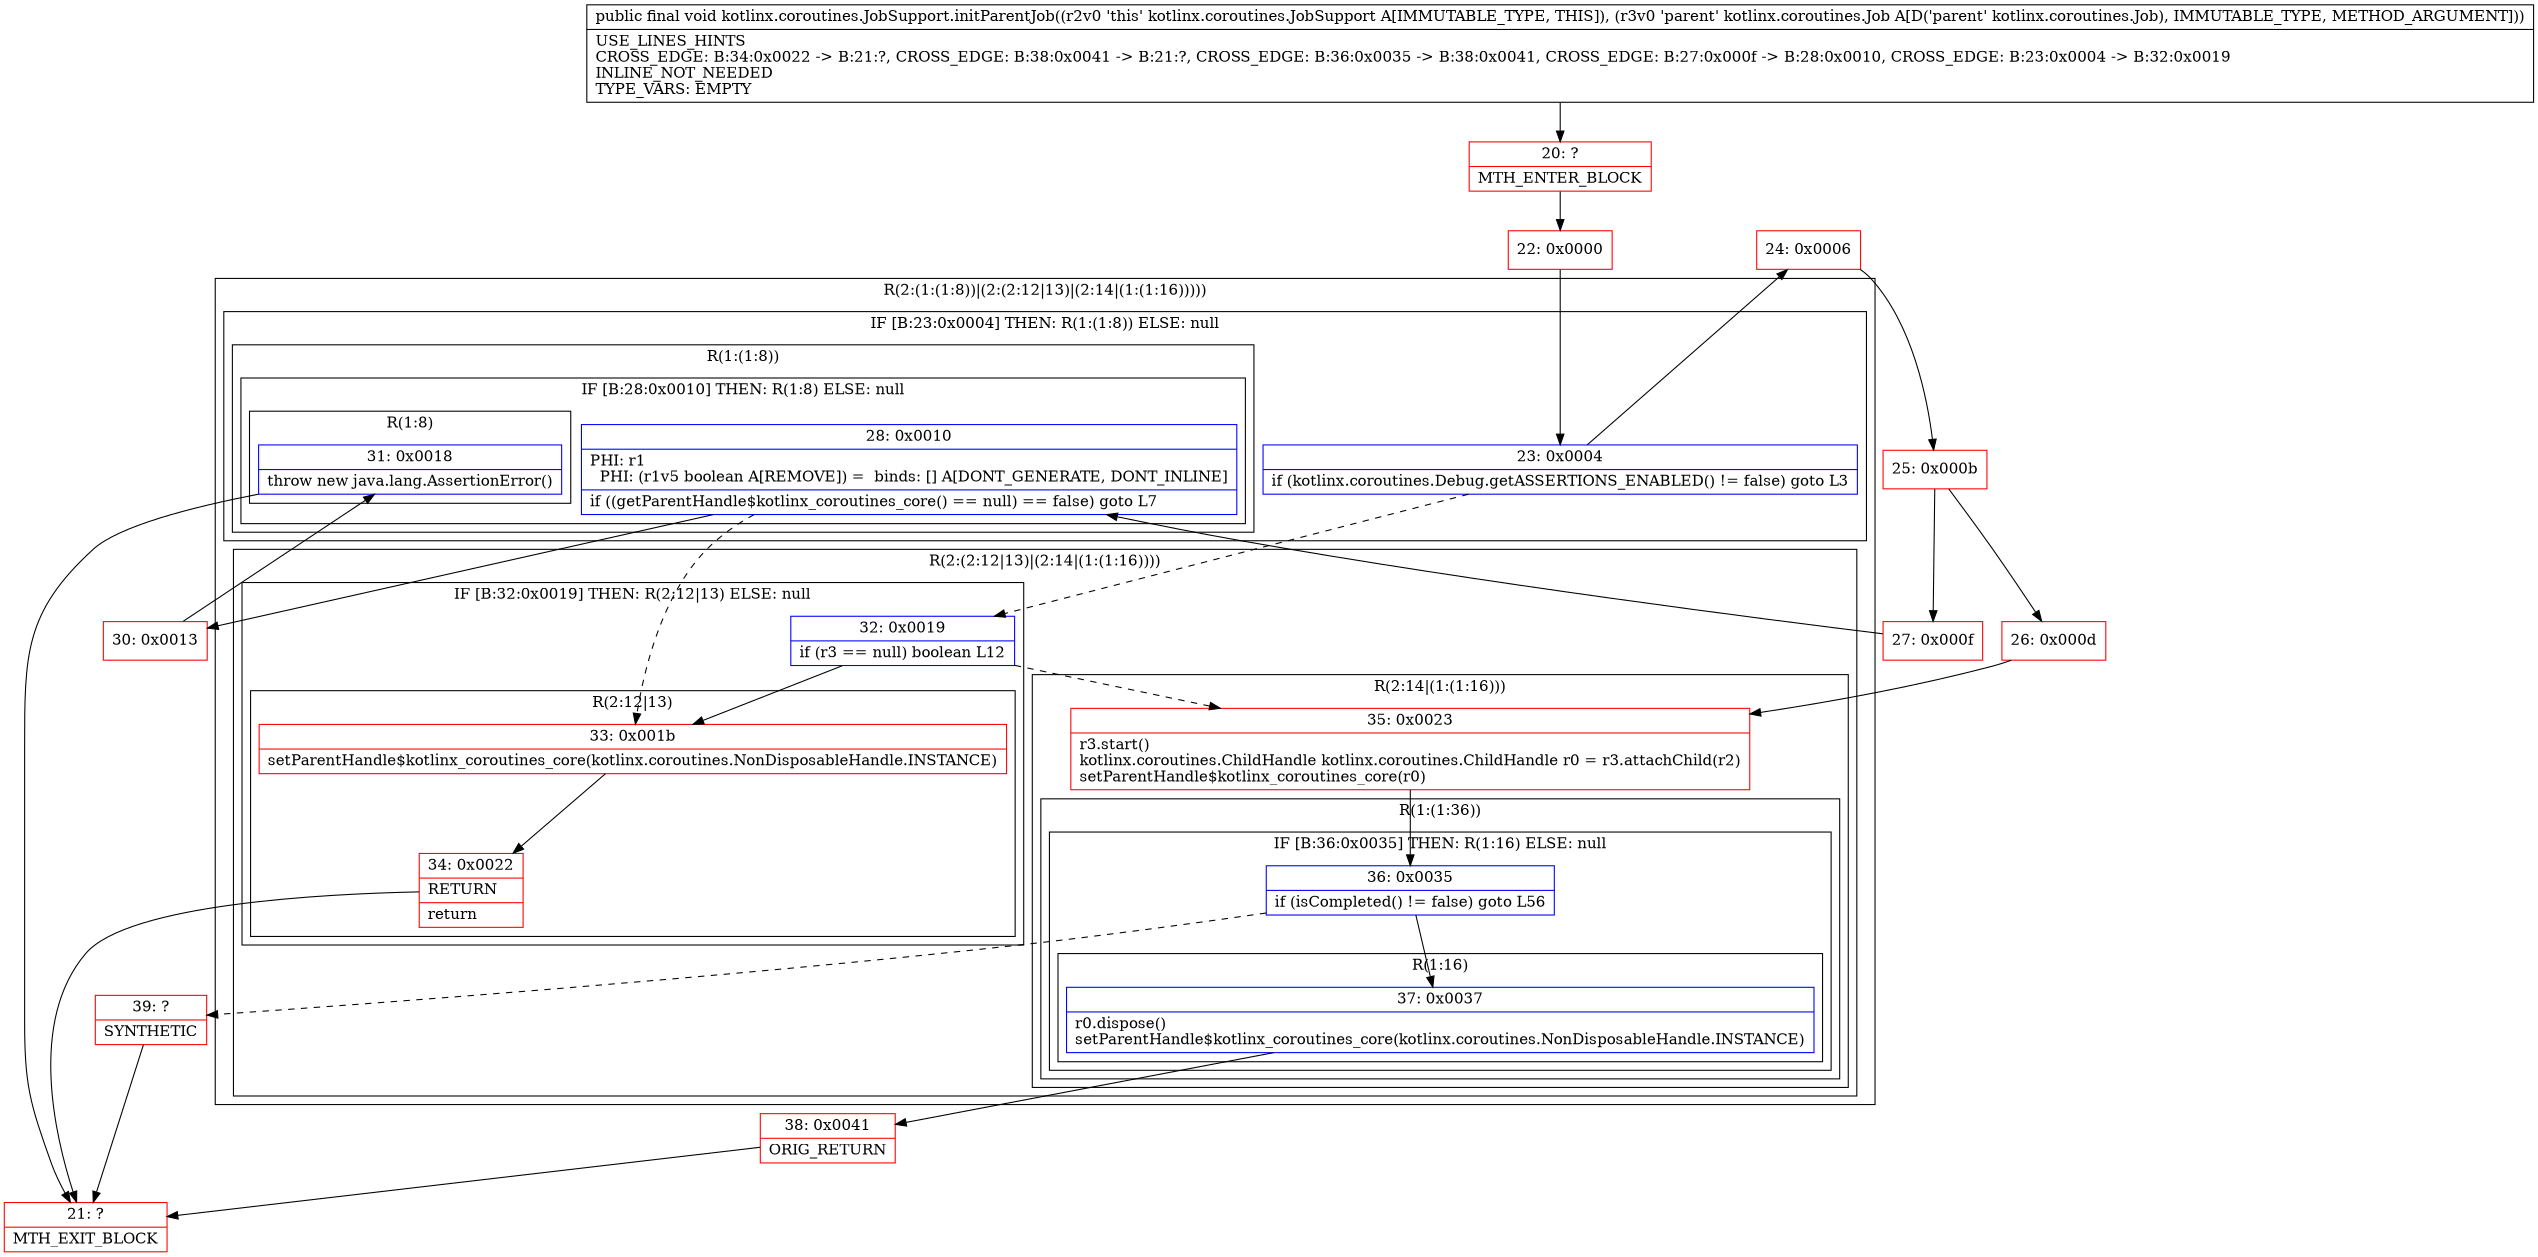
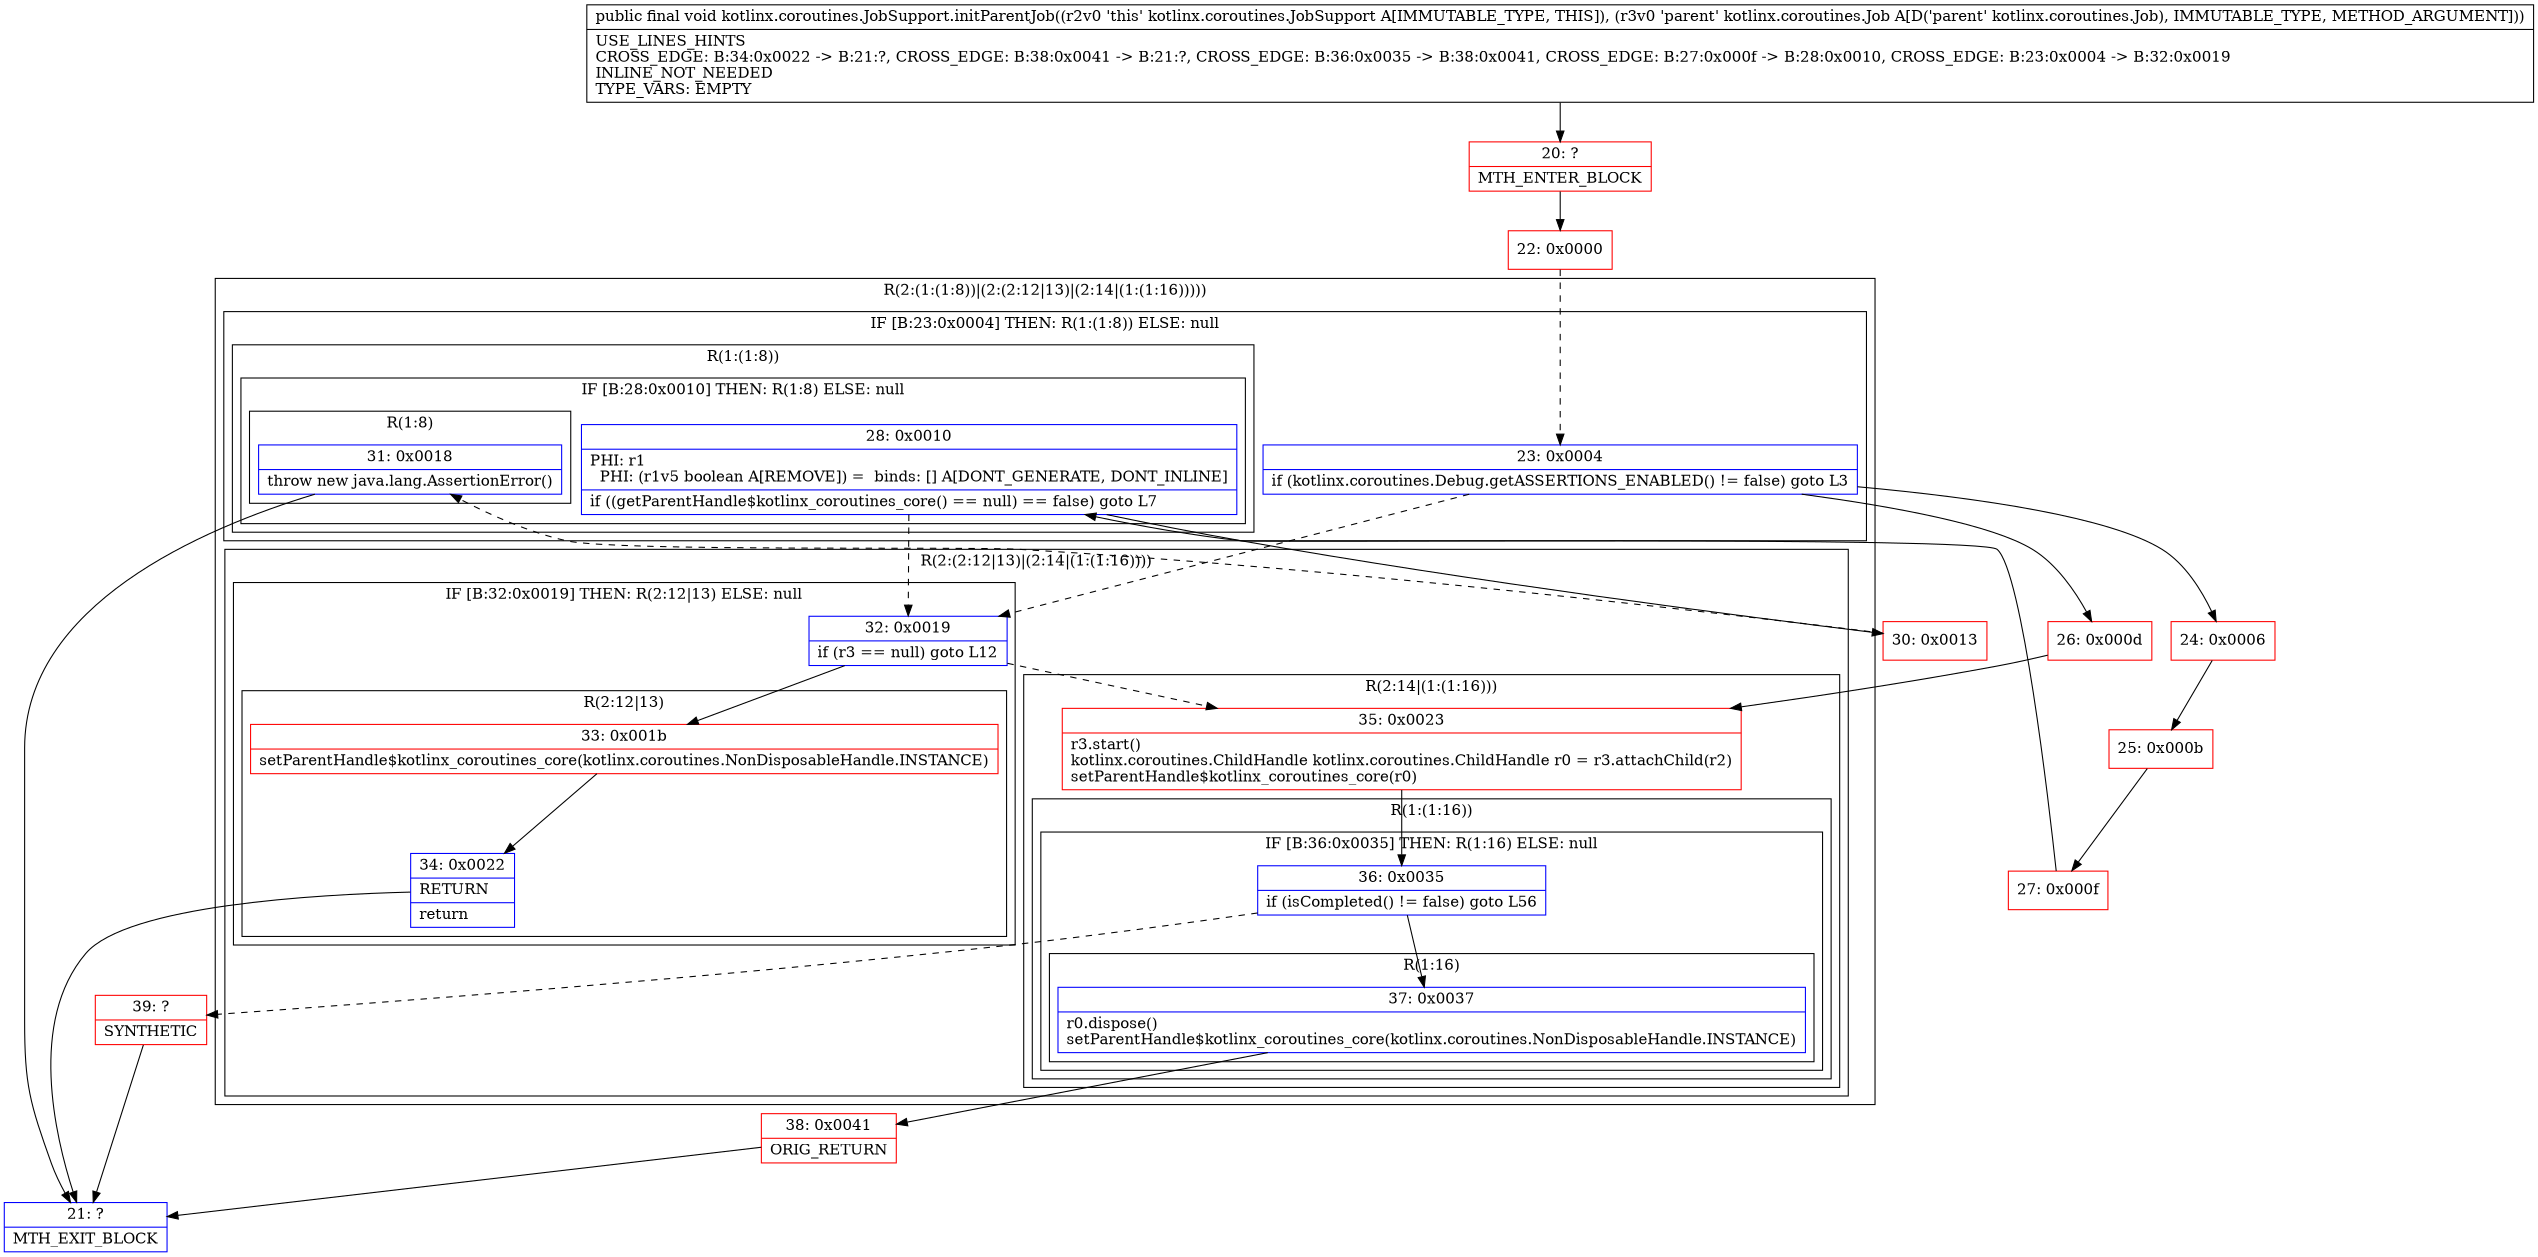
(1560, 352) -> (1560, 352)
(1993, 550) -> (1960, 523)
(274, 561) -> (1169, 560)
(672, 599) -> (909, 560)
(903, 653) -> (908, 653)
(1440, 811) -> (1432, 811)
(471, 890) -> (463, 890)
(86, 1227) -> (86, 1227)
